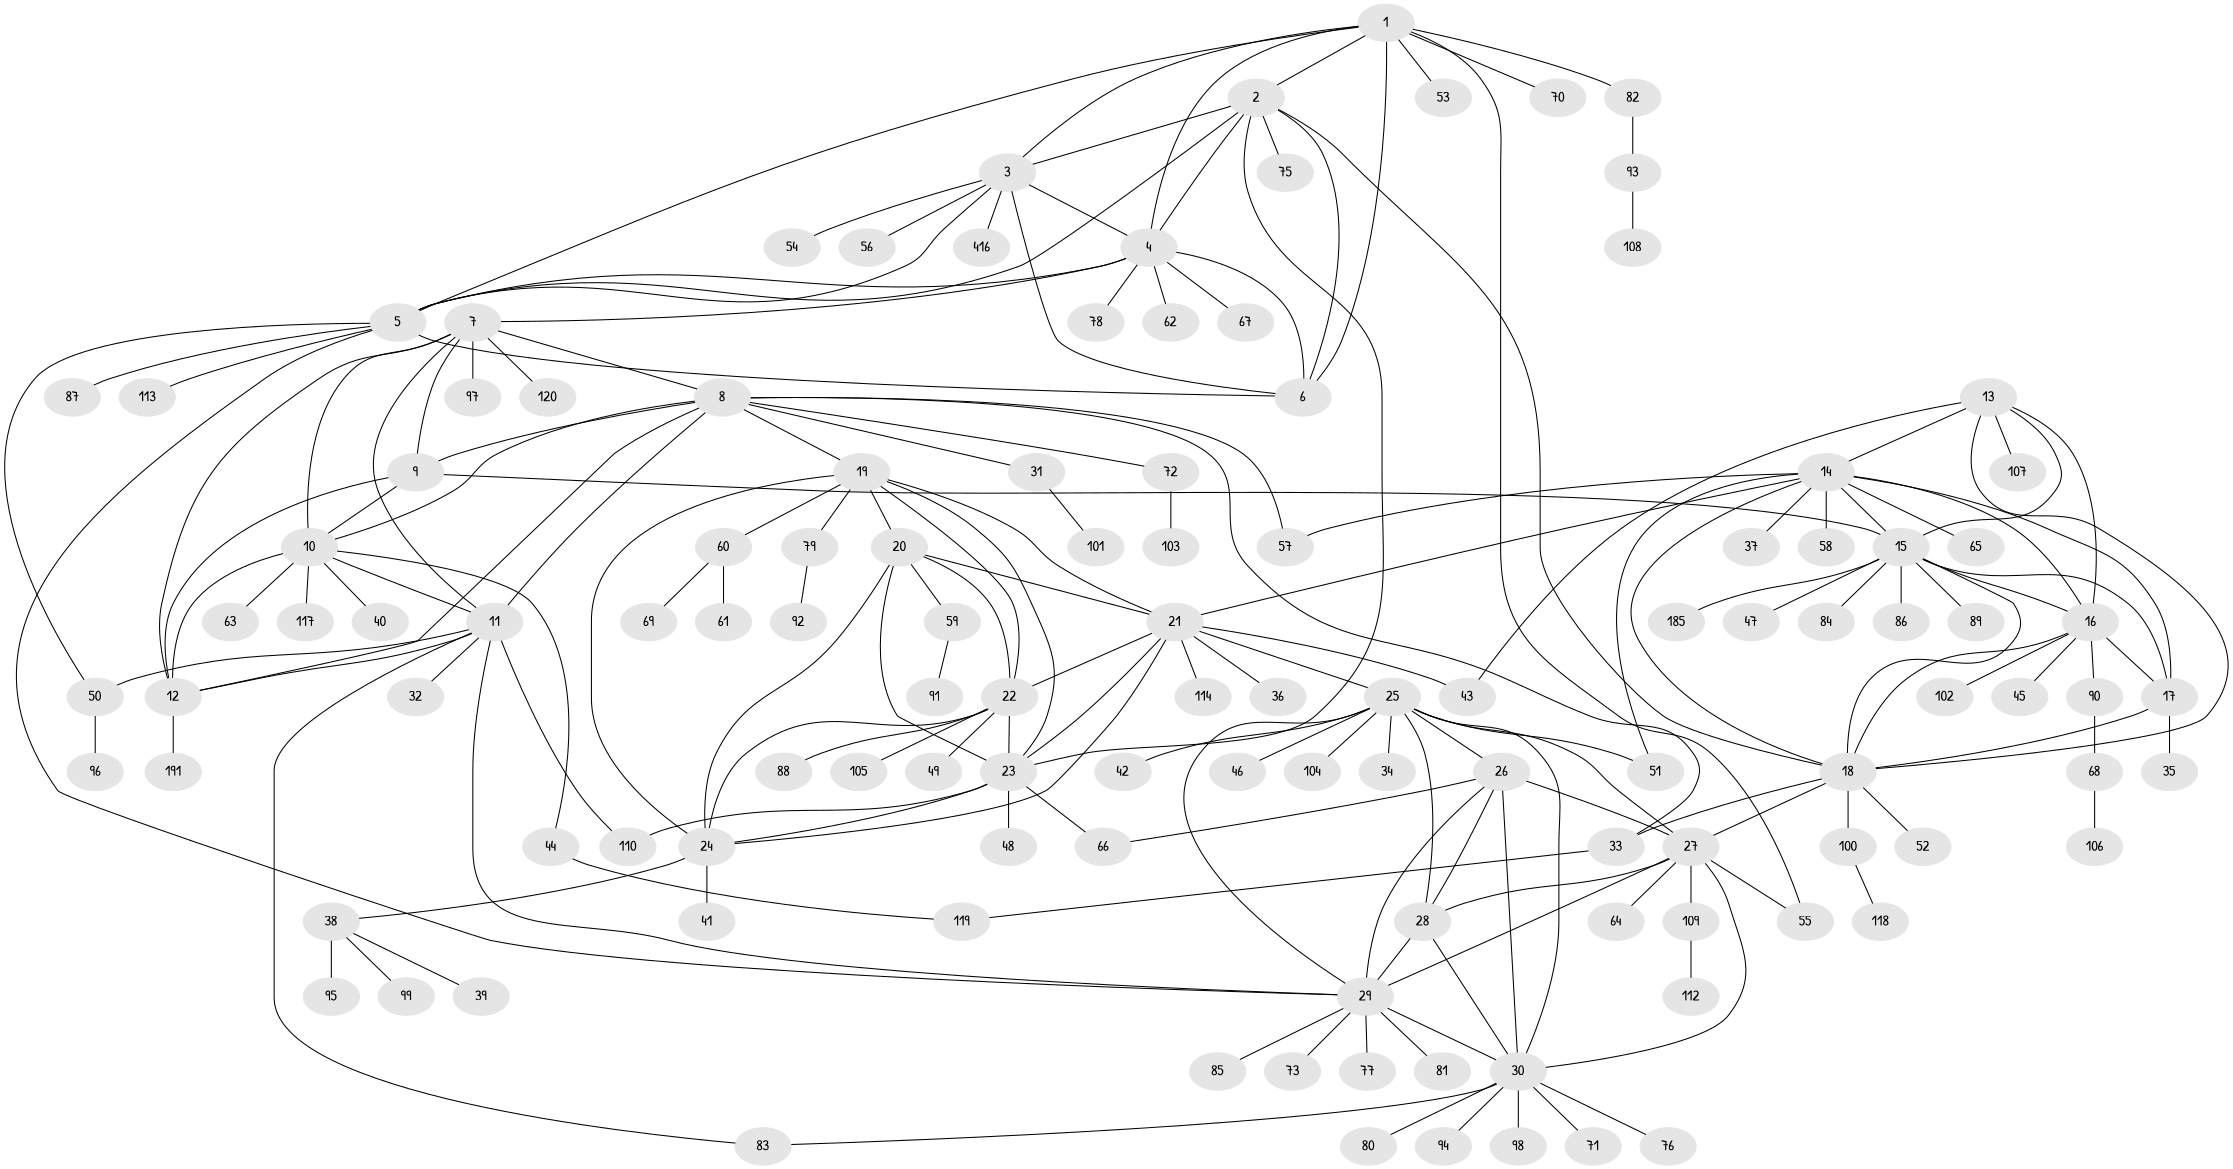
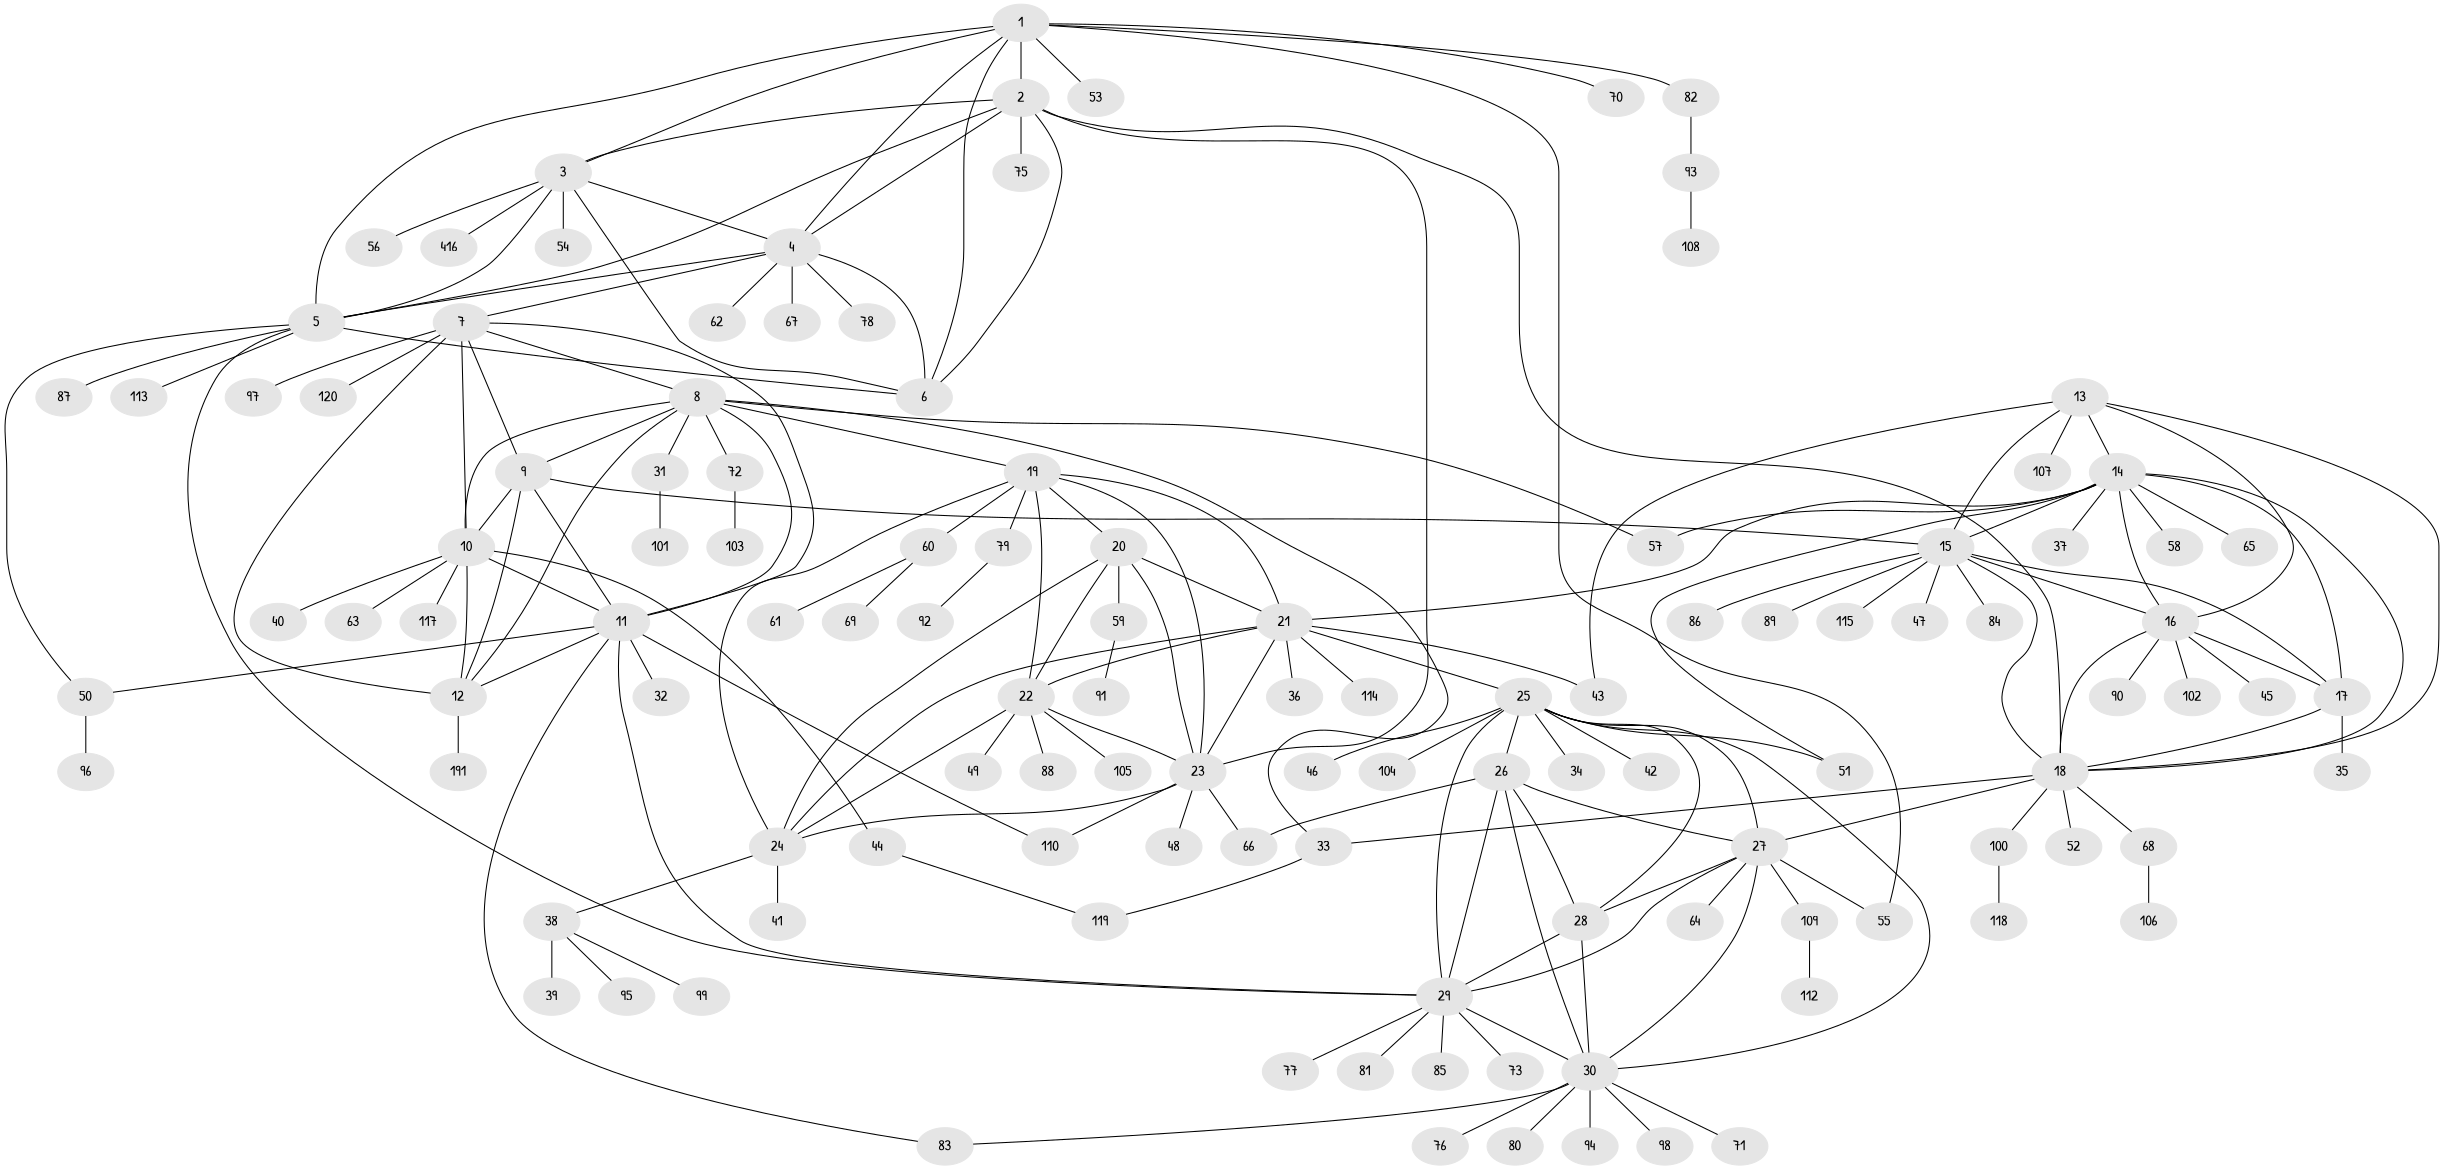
none -> (573, 547)
(1676, 622) -> (1845, 622)
(2095, 735) -> (2104, 809)
